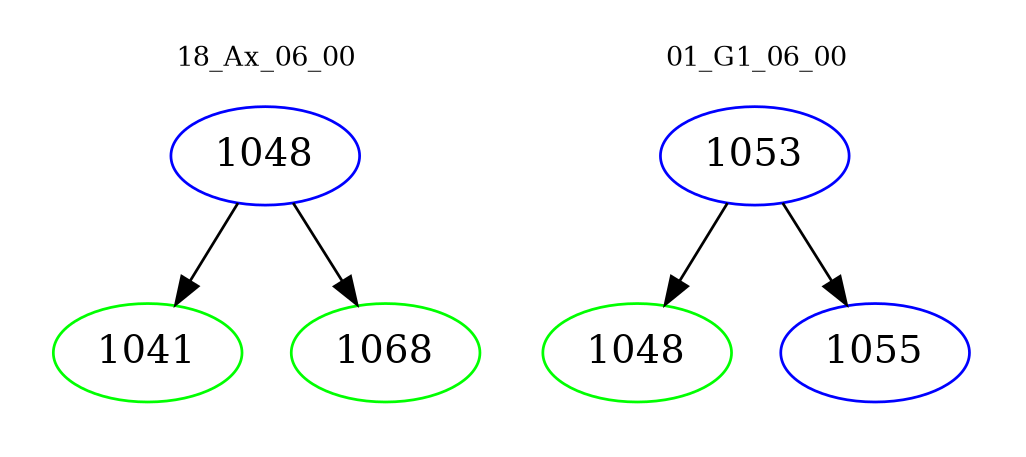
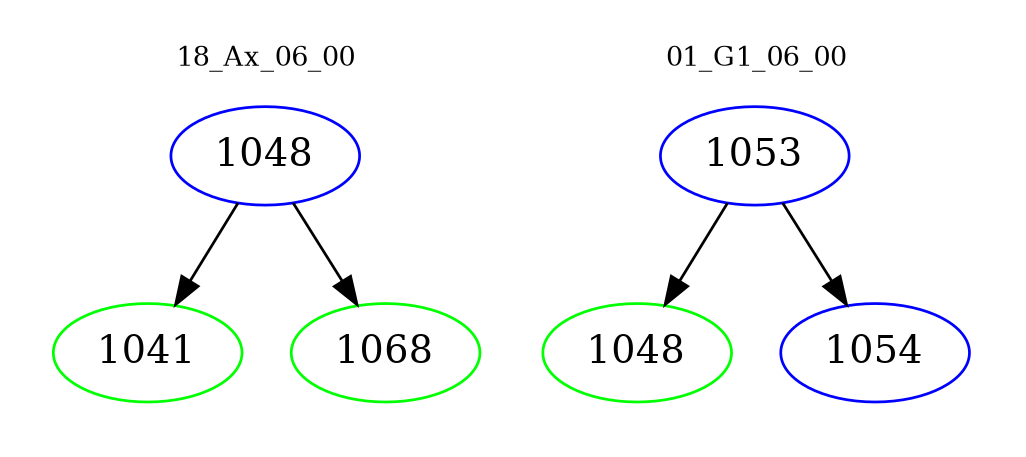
(875, 353) -> (875, 353)
